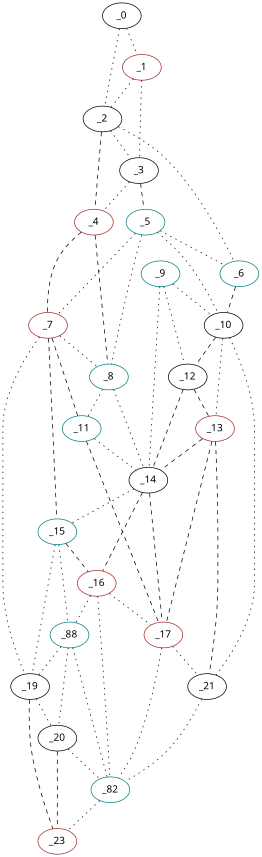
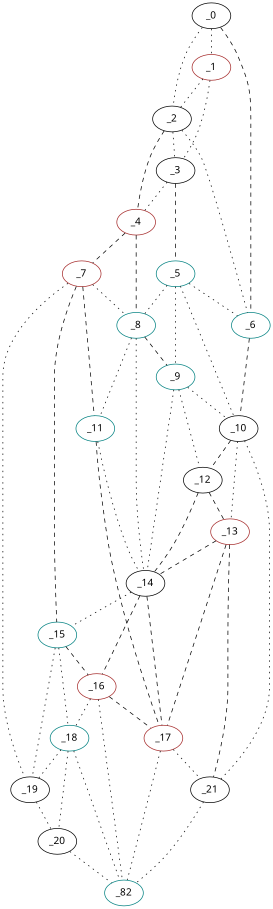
none -> (251, 166)
(93, 278) -> (176, 325)
none -> (156, 351)
(130, 609) -> (130, 712)
(70, 635) -> (70, 738)
(57, 841) -> none
